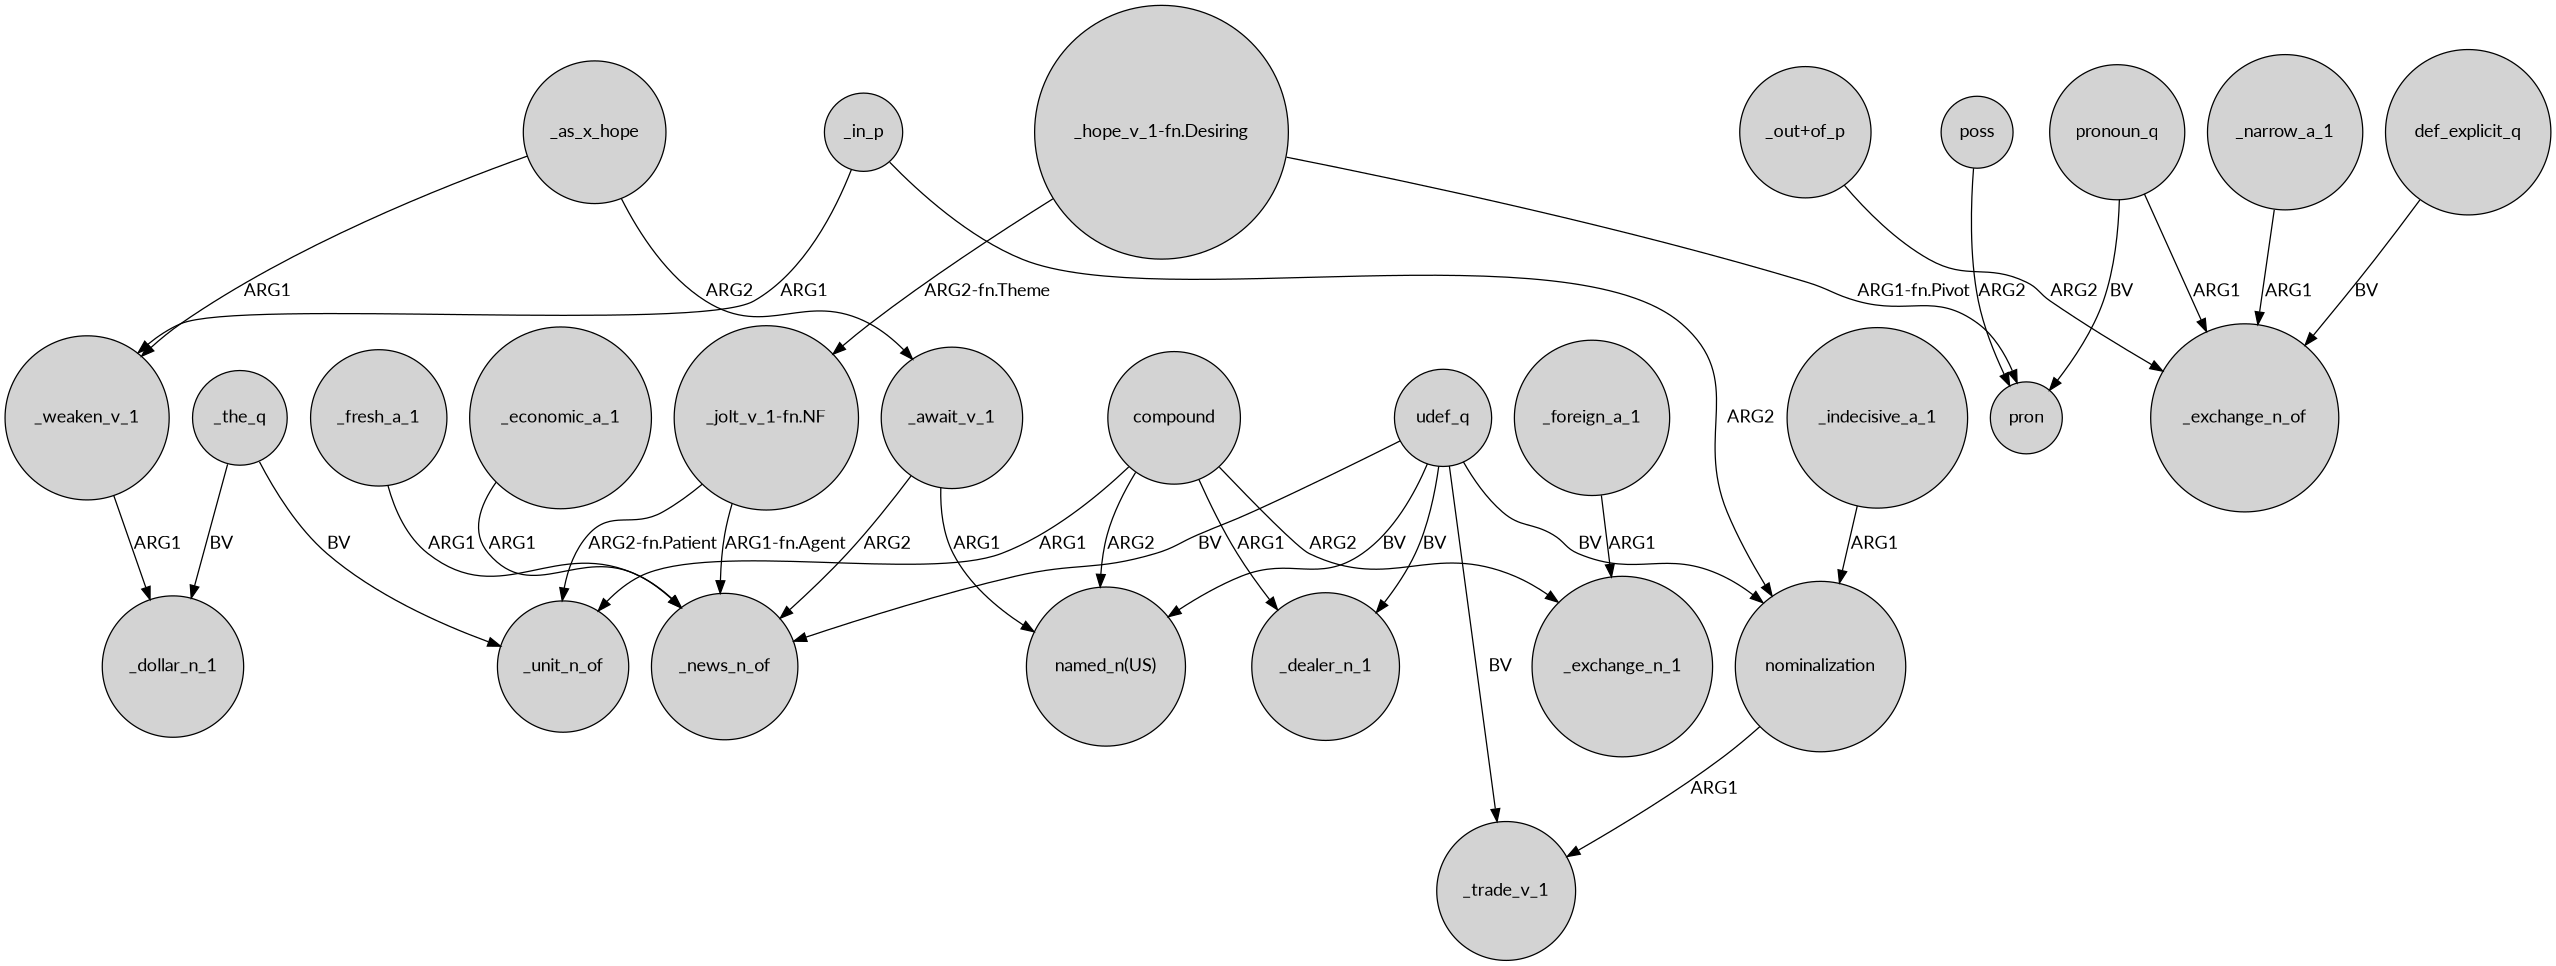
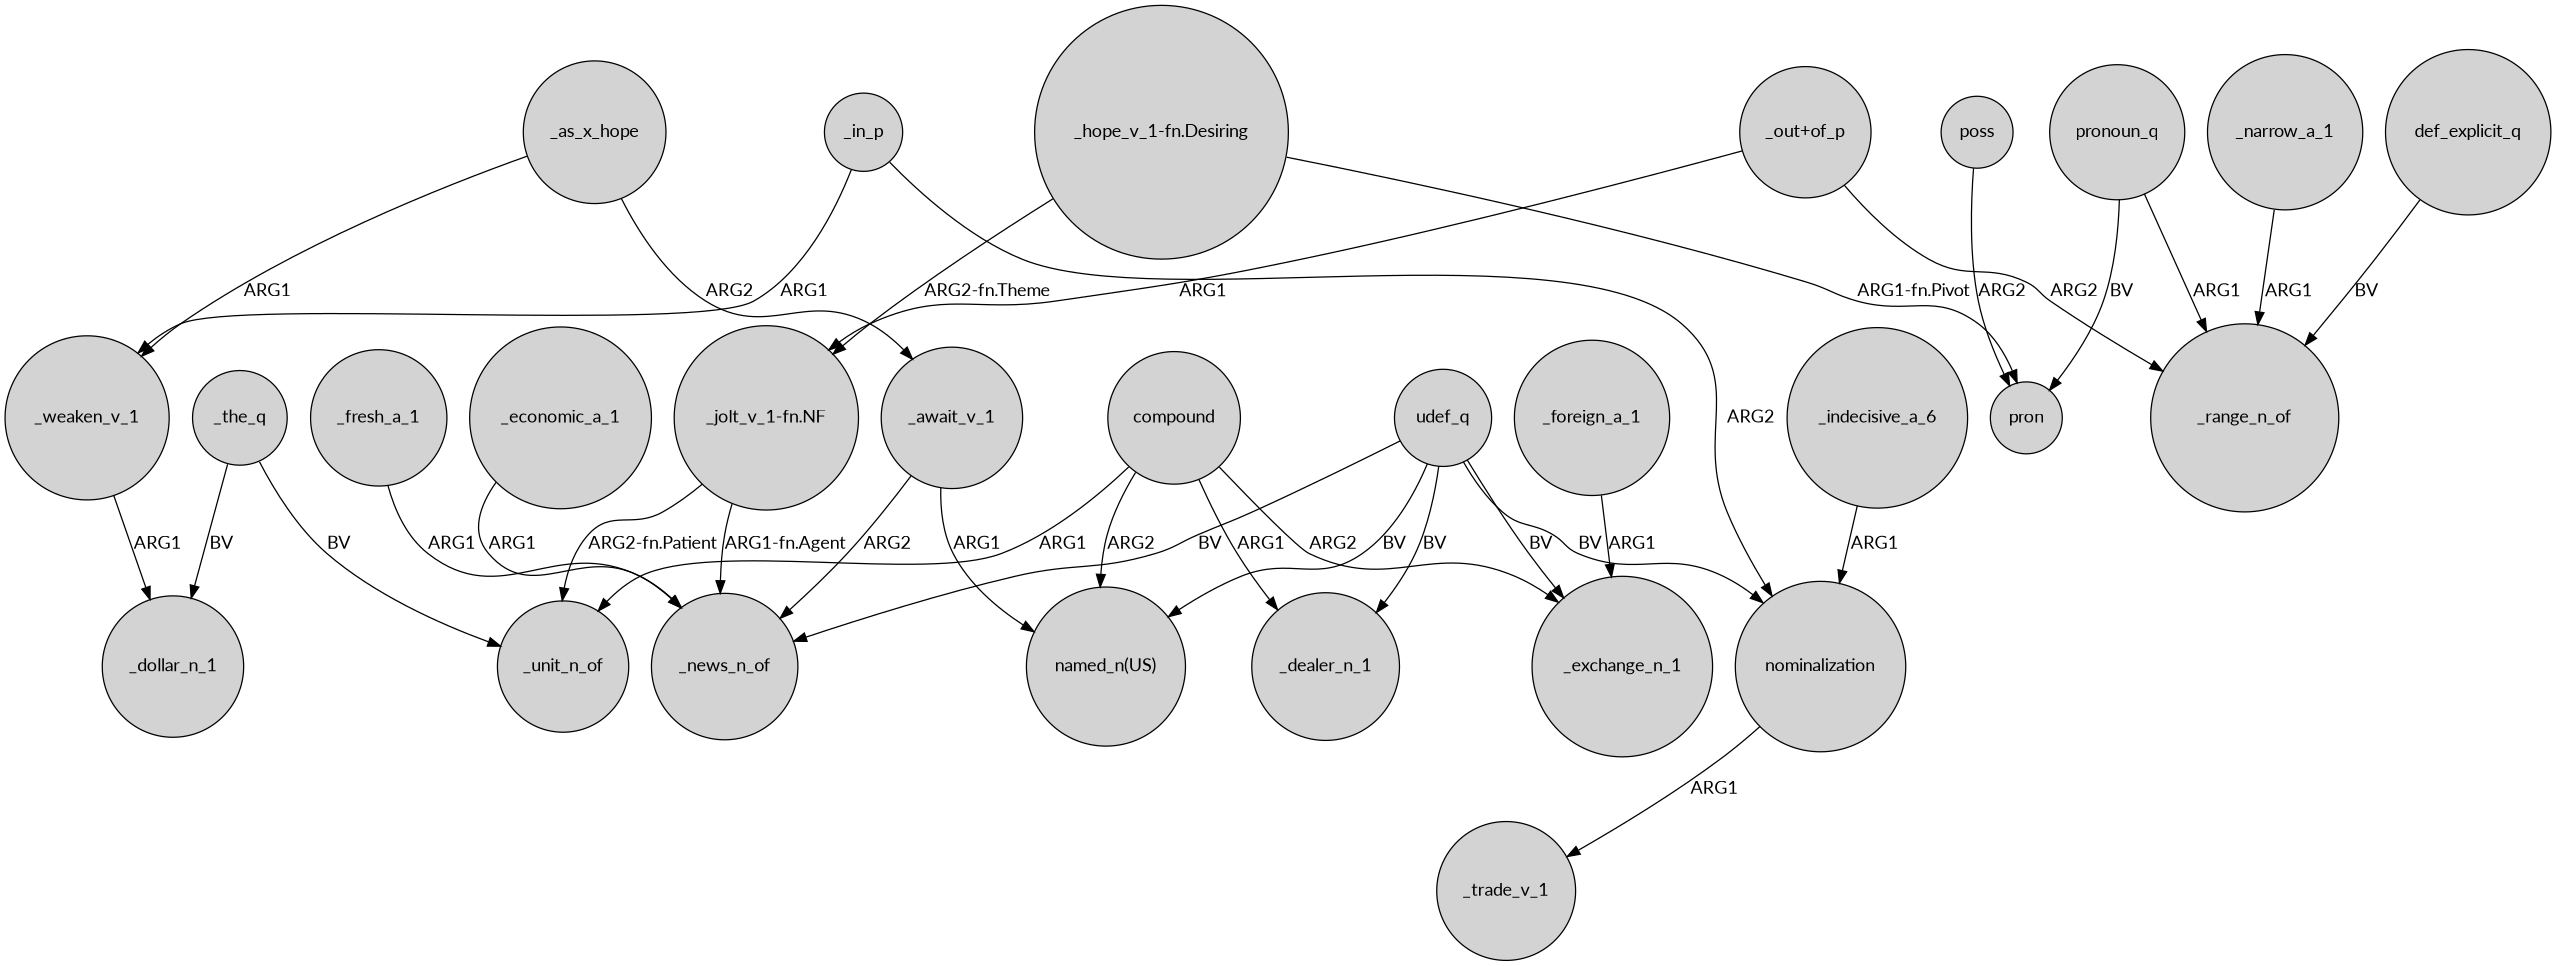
none -> (1292, 261)
(1877, 418) -> (1877, 418)
(2245, 418) -> (2245, 418)
(1472, 637) -> (1511, 529)
